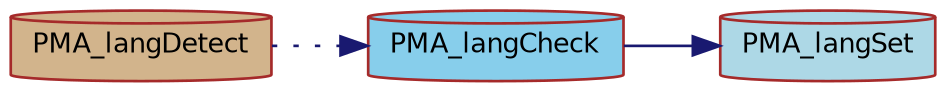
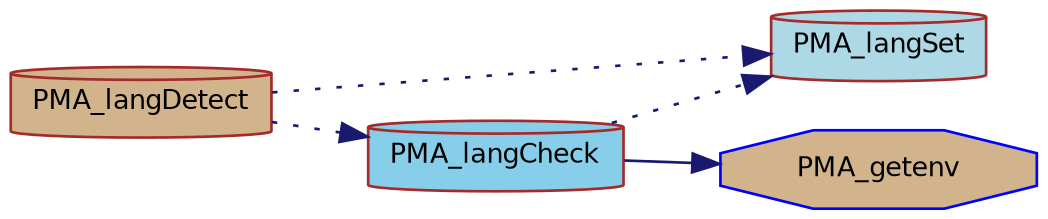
(658, 46) -> (678, 104)
none -> (508, 74)
none -> (879, 169)
